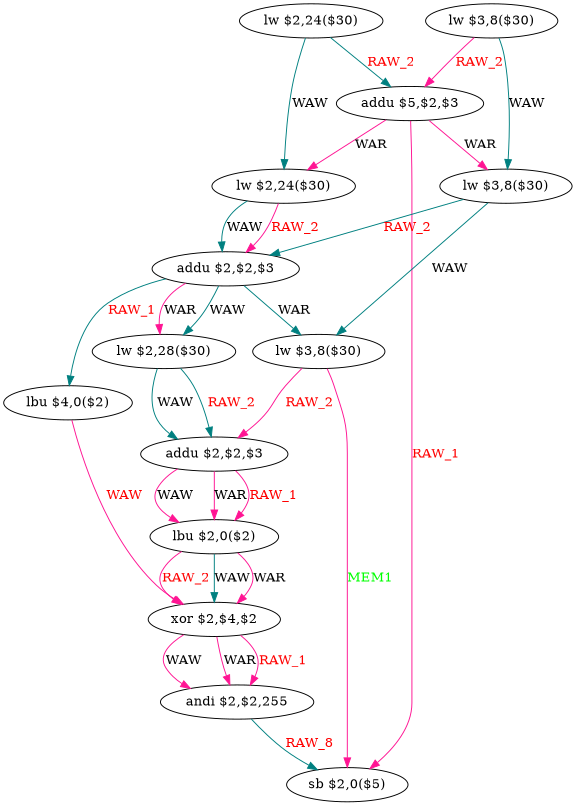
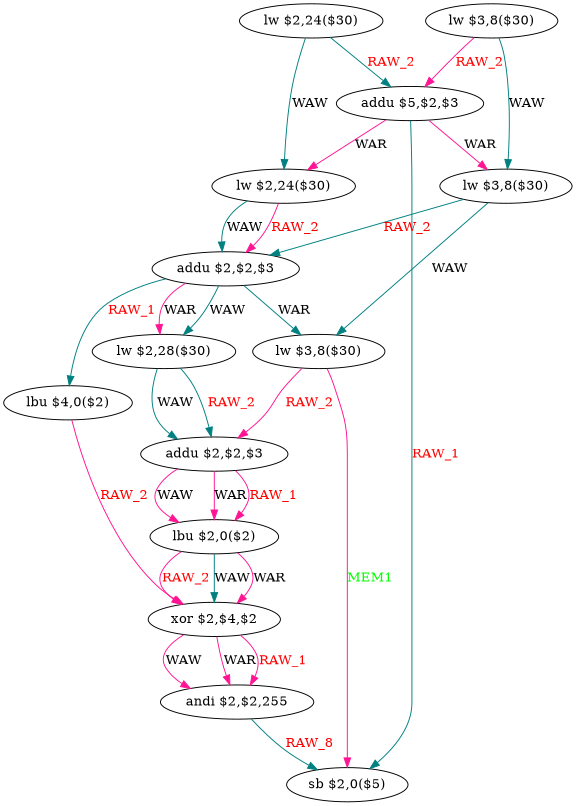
(412, 447) -> (412, 447)
(125, 495) -> (125, 495)
